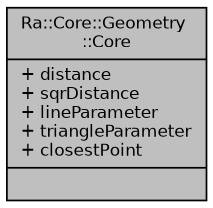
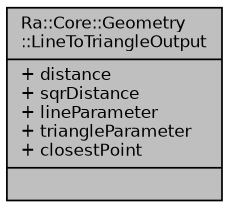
(107, 42) -> (114, 42)
